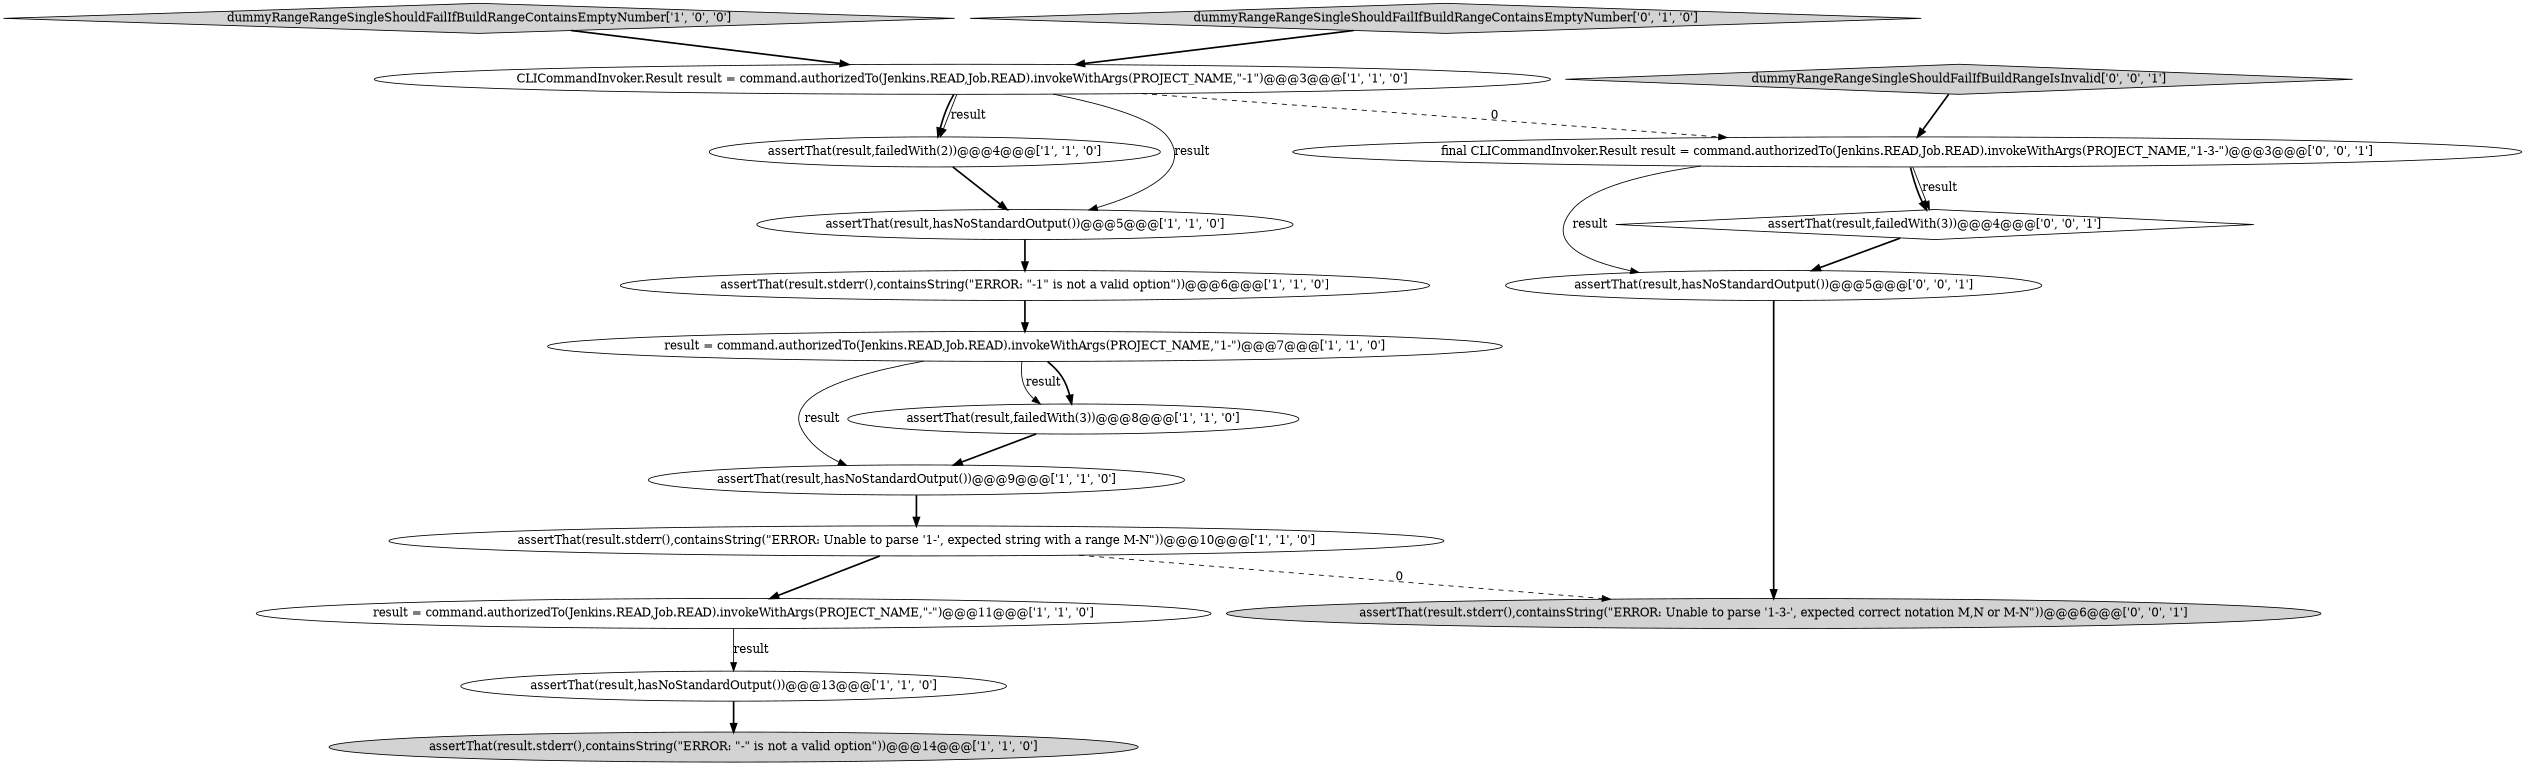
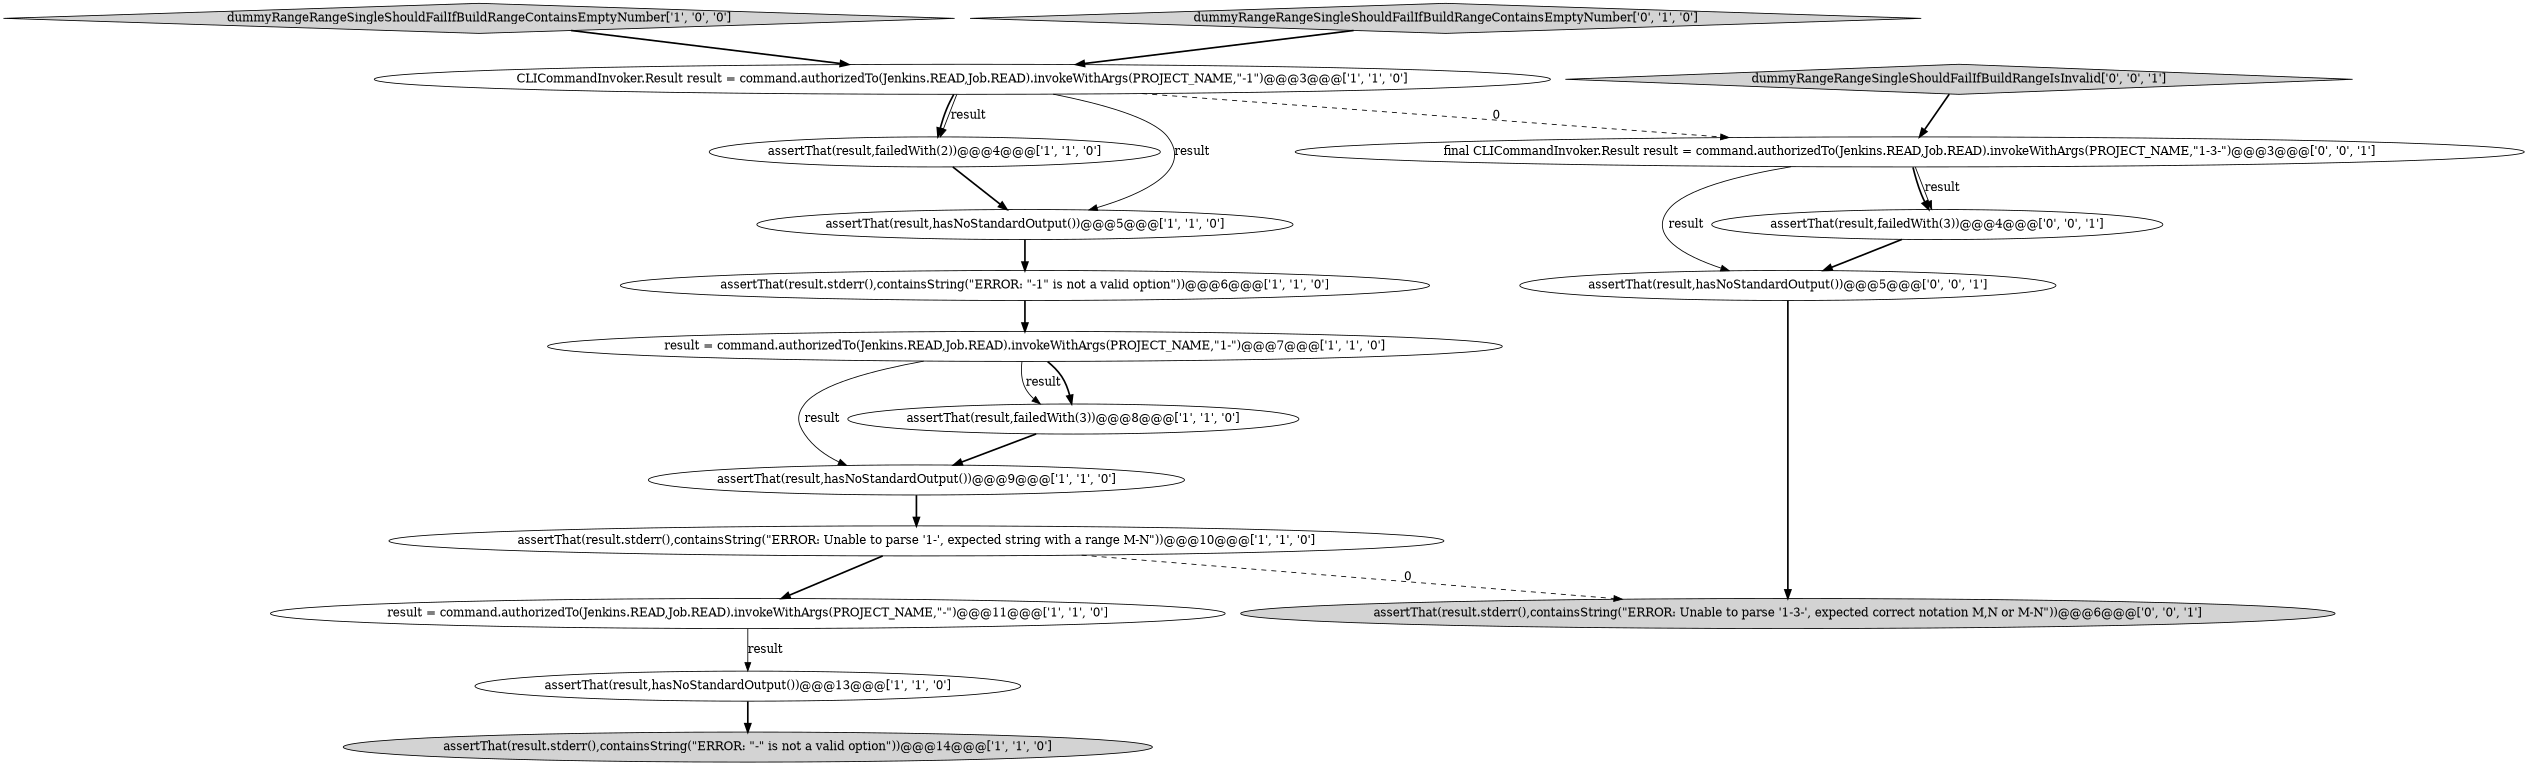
(1935, 225) -> (1937, 225)
